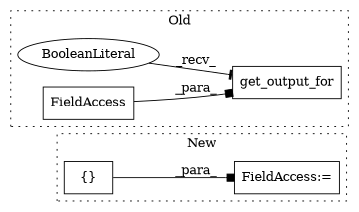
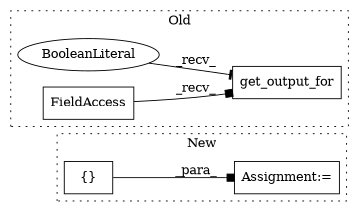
(196, 88) -> (196, 88)
(287, 178) -> (287, 178)
